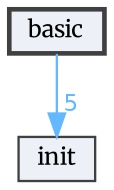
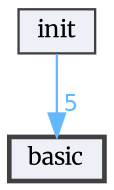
(57, 84) -> (57, 84)
